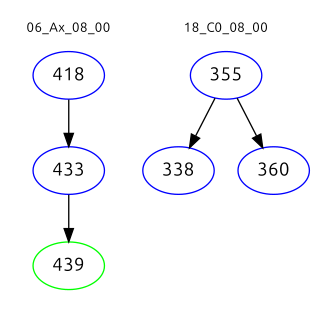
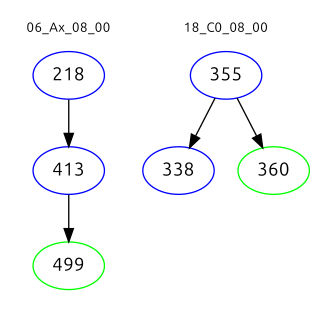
(69, 75) -> (69, 75)
(69, 171) -> (69, 171)
(274, 171) -> (274, 171)
(69, 266) -> (69, 266)
